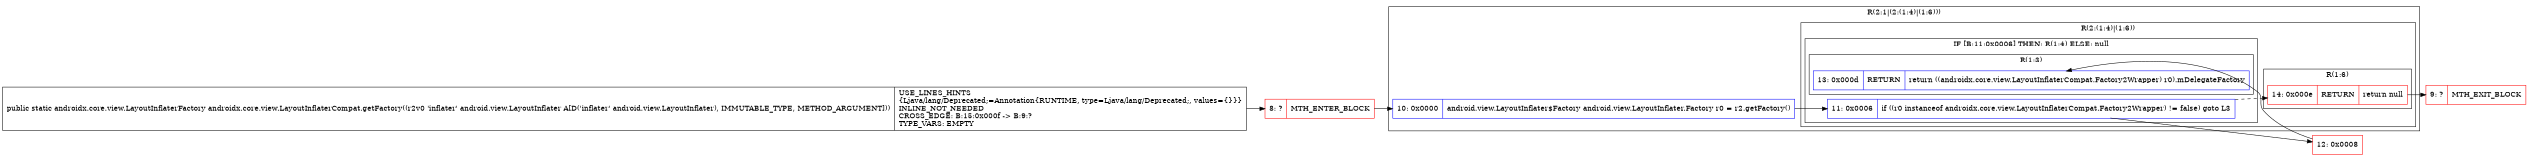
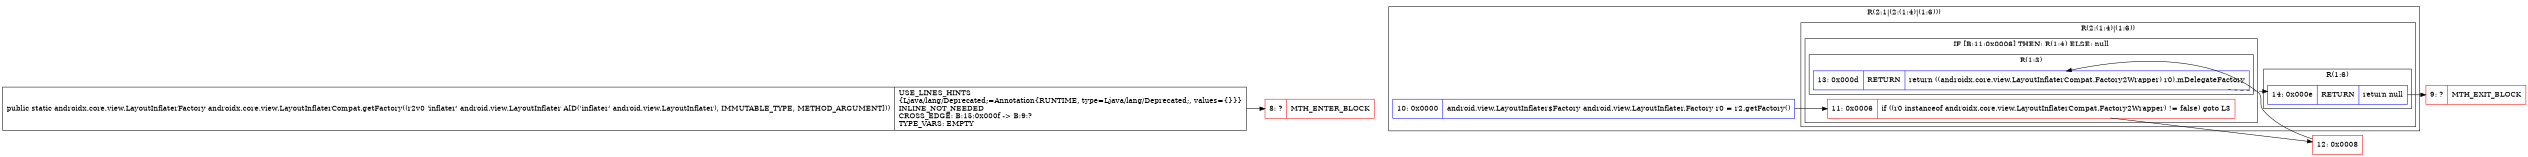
(2338, 95) -> (2338, 95)
(2249, 99) -> (2245, 90)
(1381, 109) -> none
(2031, 109) -> (2031, 109)
